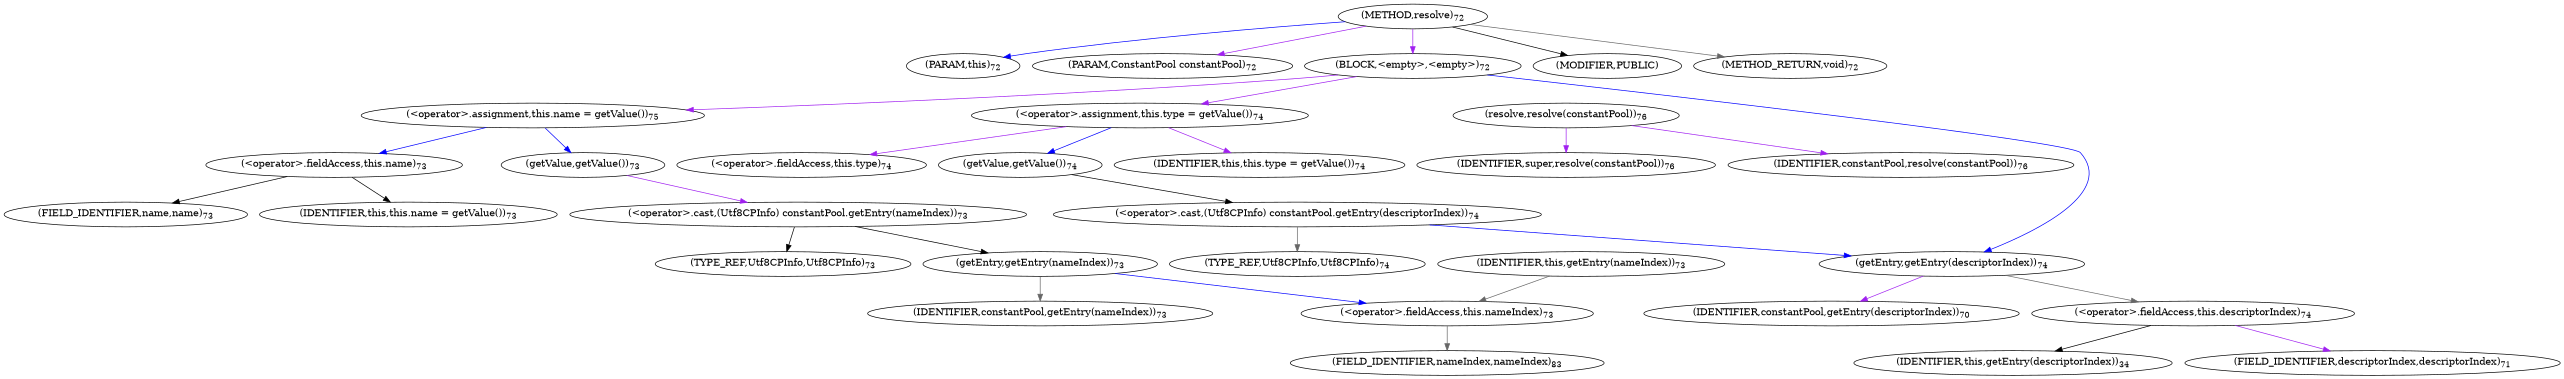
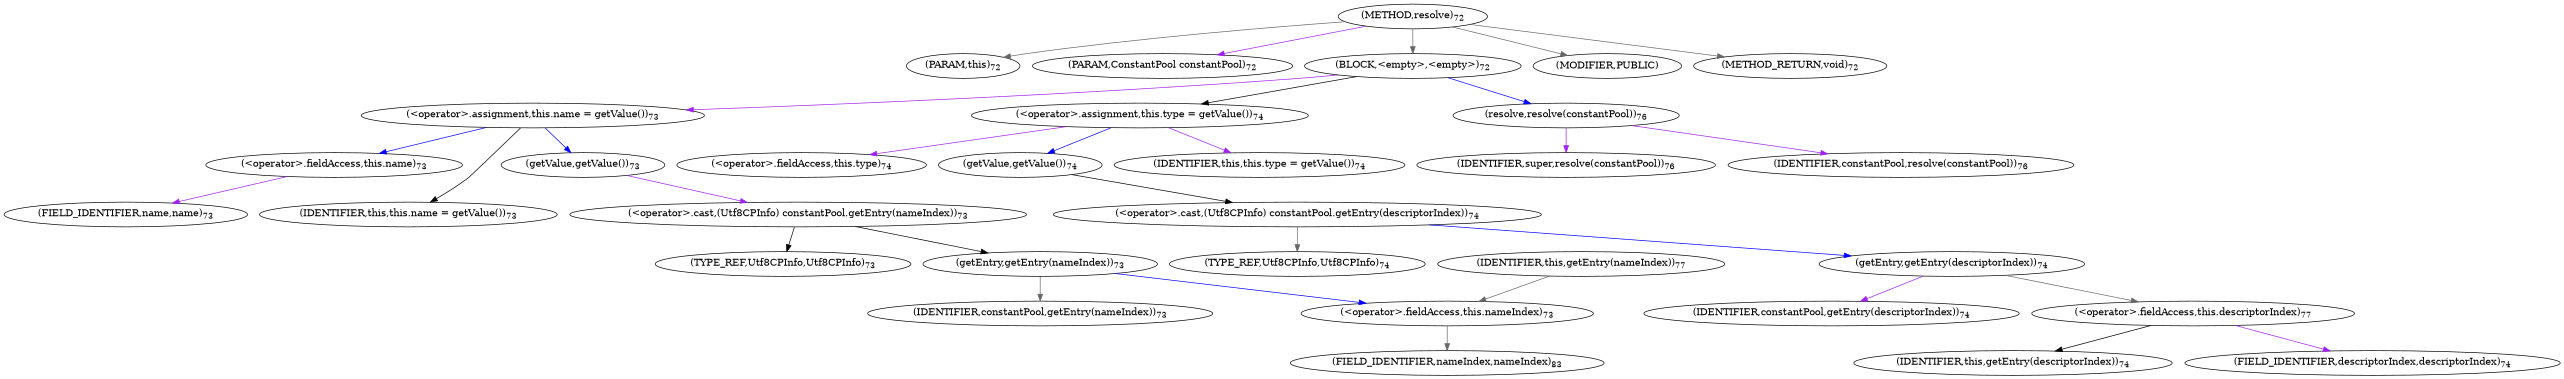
(1177, 36) -> (1177, 36)
(1413, 38) -> (1413, 38)
(1507, 40) -> (1507, 40)
(1282, 90) -> (1282, 90)
(654, 114) -> (654, 114)
(1860, 119) -> (1486, 90)
(368, 188) -> (481, 166)
(233, 189) -> (233, 189)
(1681, 263) -> (1681, 263)
(1965, 312) -> (1965, 312)
(2306, 312) -> (2306, 312)
(2124, 362) -> (2124, 362)
(2506, 362) -> (2506, 362)
